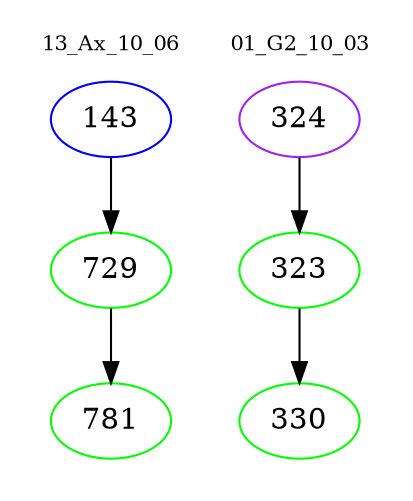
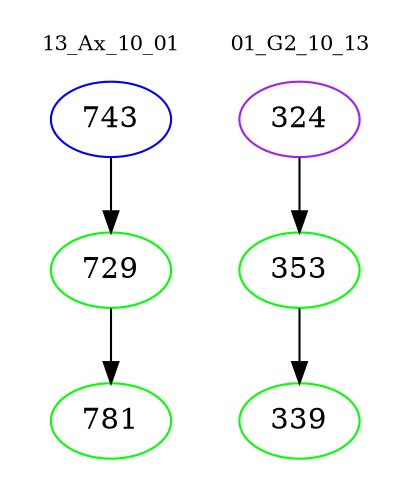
(111, 45) -> (111, 45)
(301, 45) -> (301, 45)
(111, 119) -> (111, 119)
(300, 270) -> (300, 270)
(300, 421) -> (300, 421)
